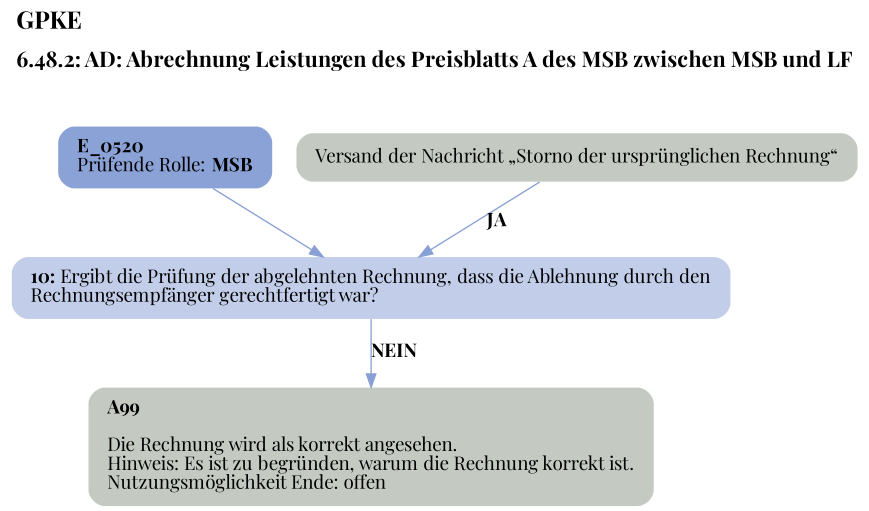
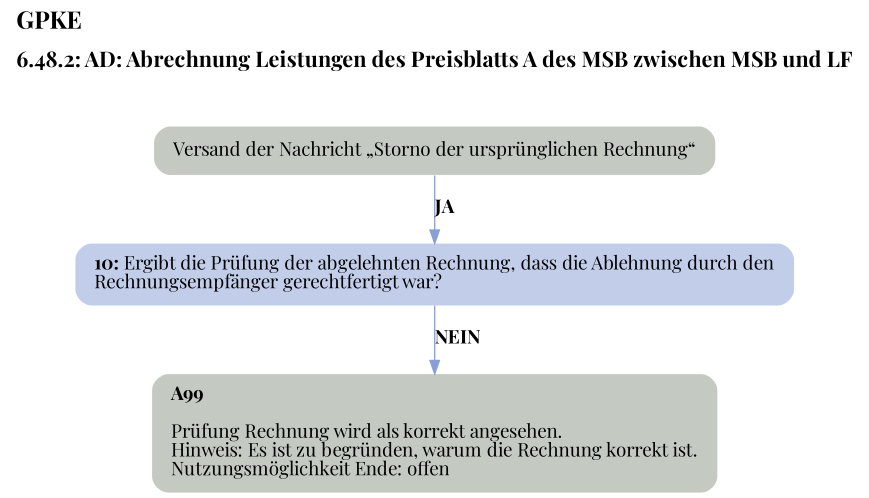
(165, 157) -> none
(283, 445) -> (367, 432)
